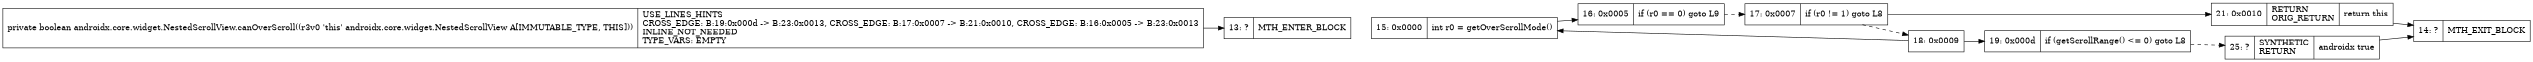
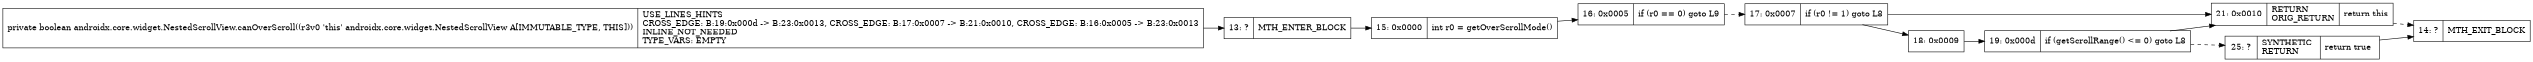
(2401, 24) -> (2401, 24)
none -> (2190, 28)
(1882, 29) -> (1882, 29)
(1736, 36) -> (1358, 28)
(2347, 47) -> (2348, 47)
